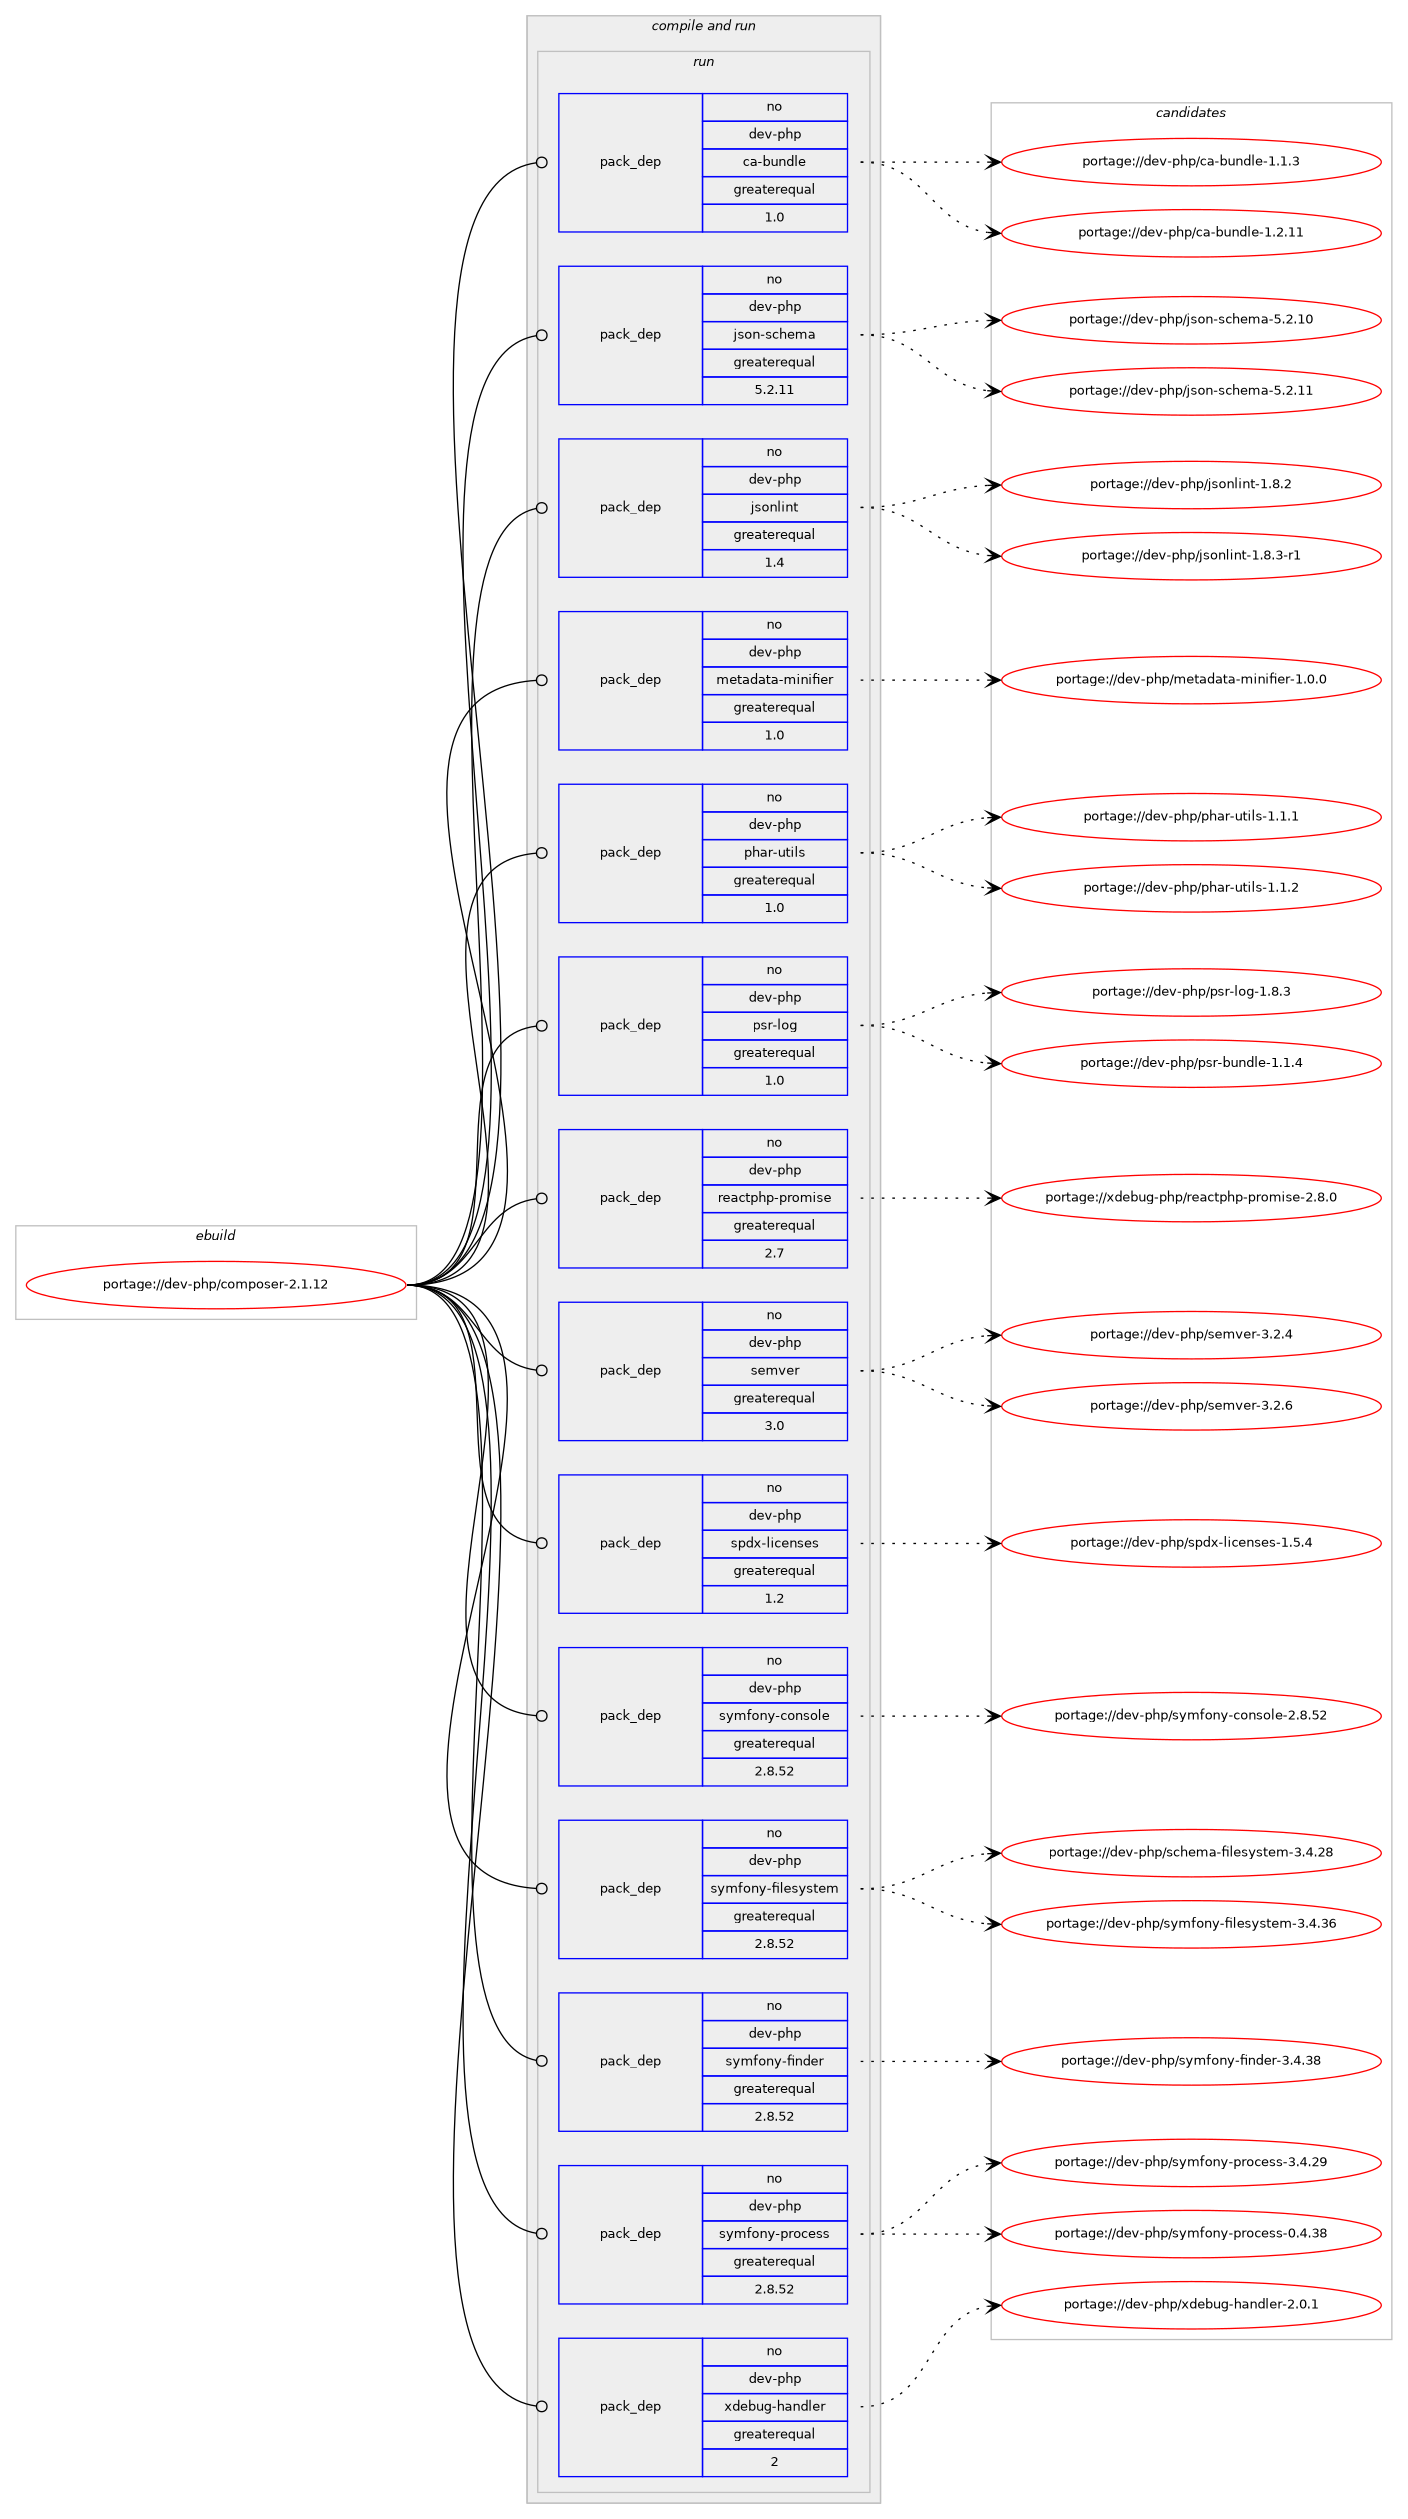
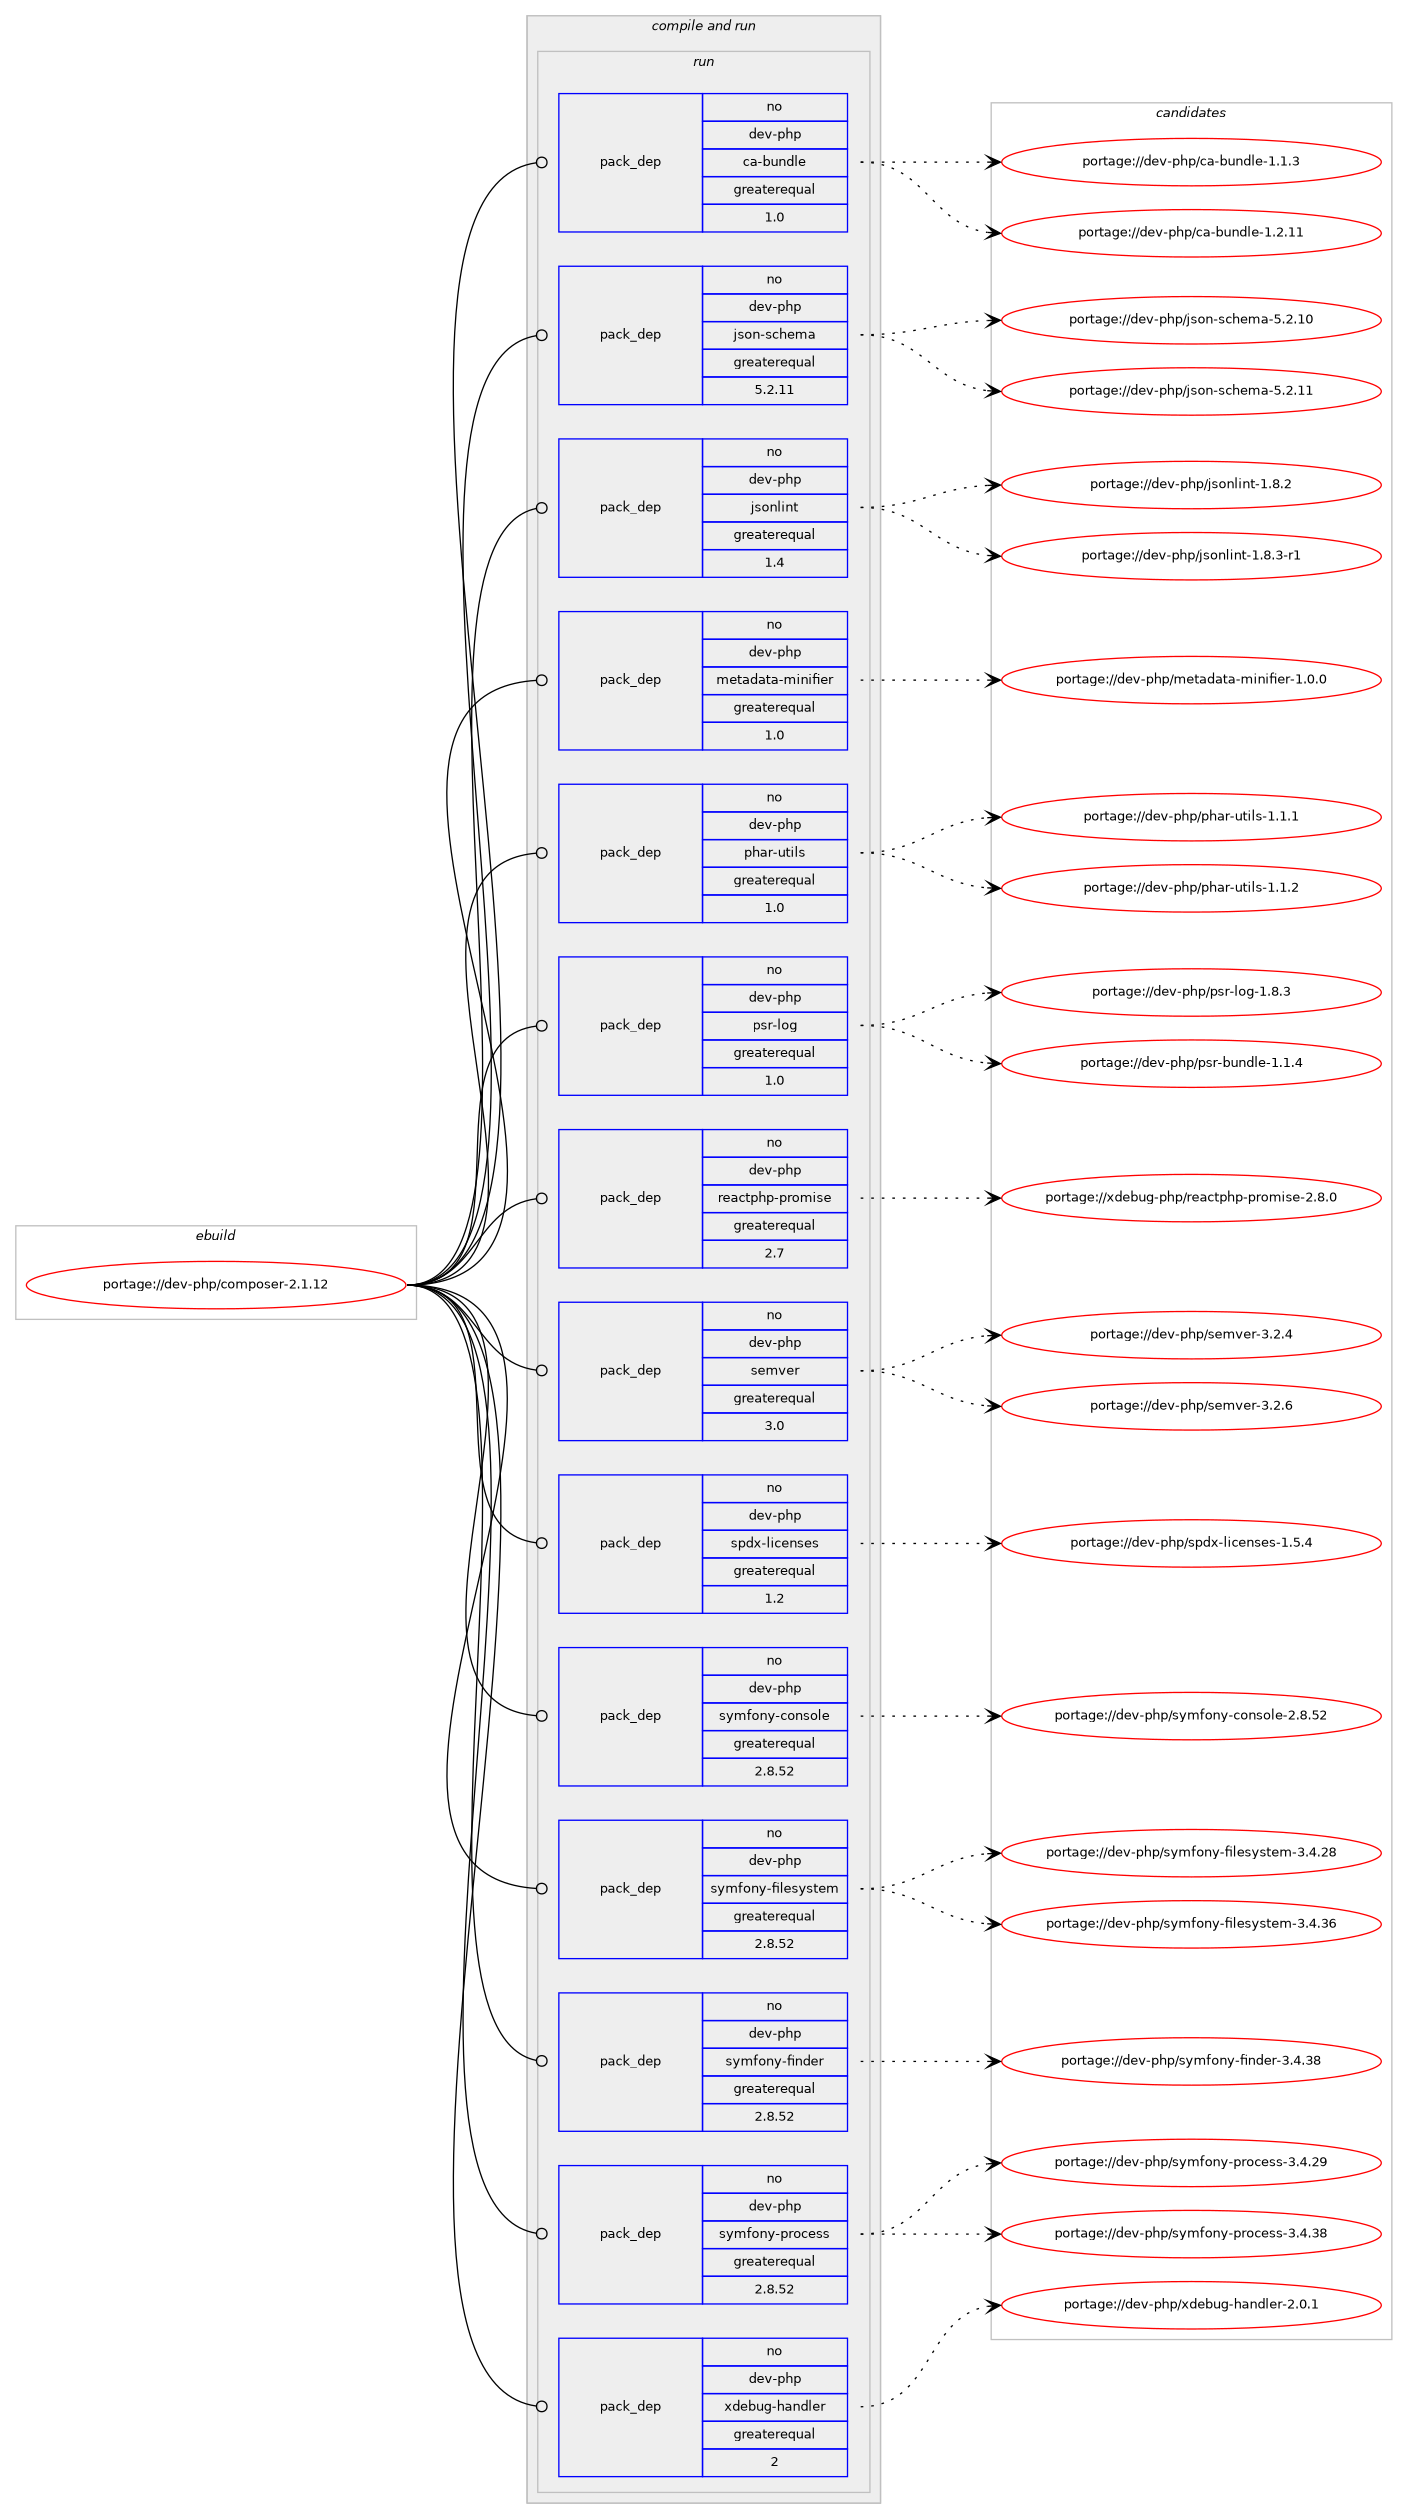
(1192, 1853) -> (1192, 1853)
(1192, 2234) -> (1192, 2234)
